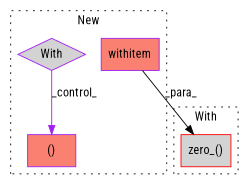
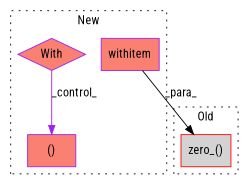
(52, 54) -> (52, 54)
(206, 117) -> (206, 117)
